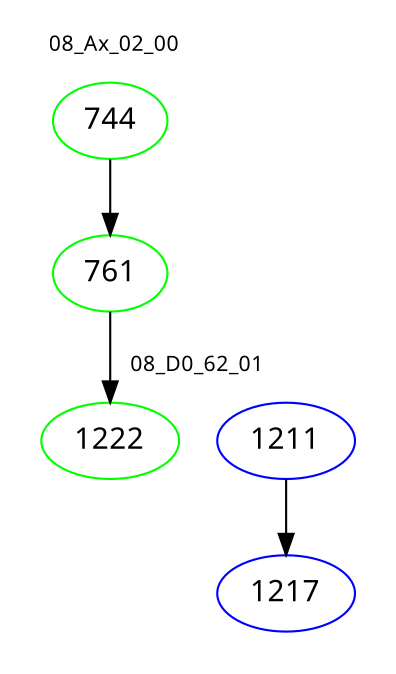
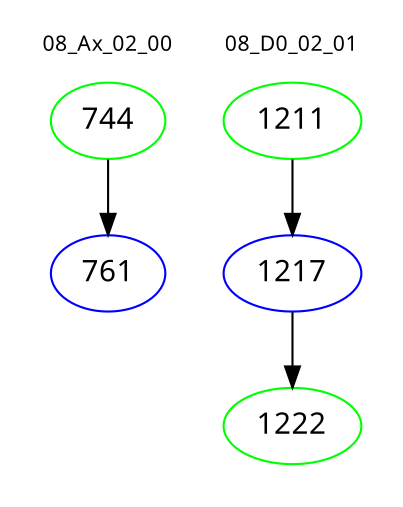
(110, 273) -> (108, 273)
(110, 358) -> (292, 339)
(198, 366) -> (292, 46)
(286, 441) -> (292, 121)
